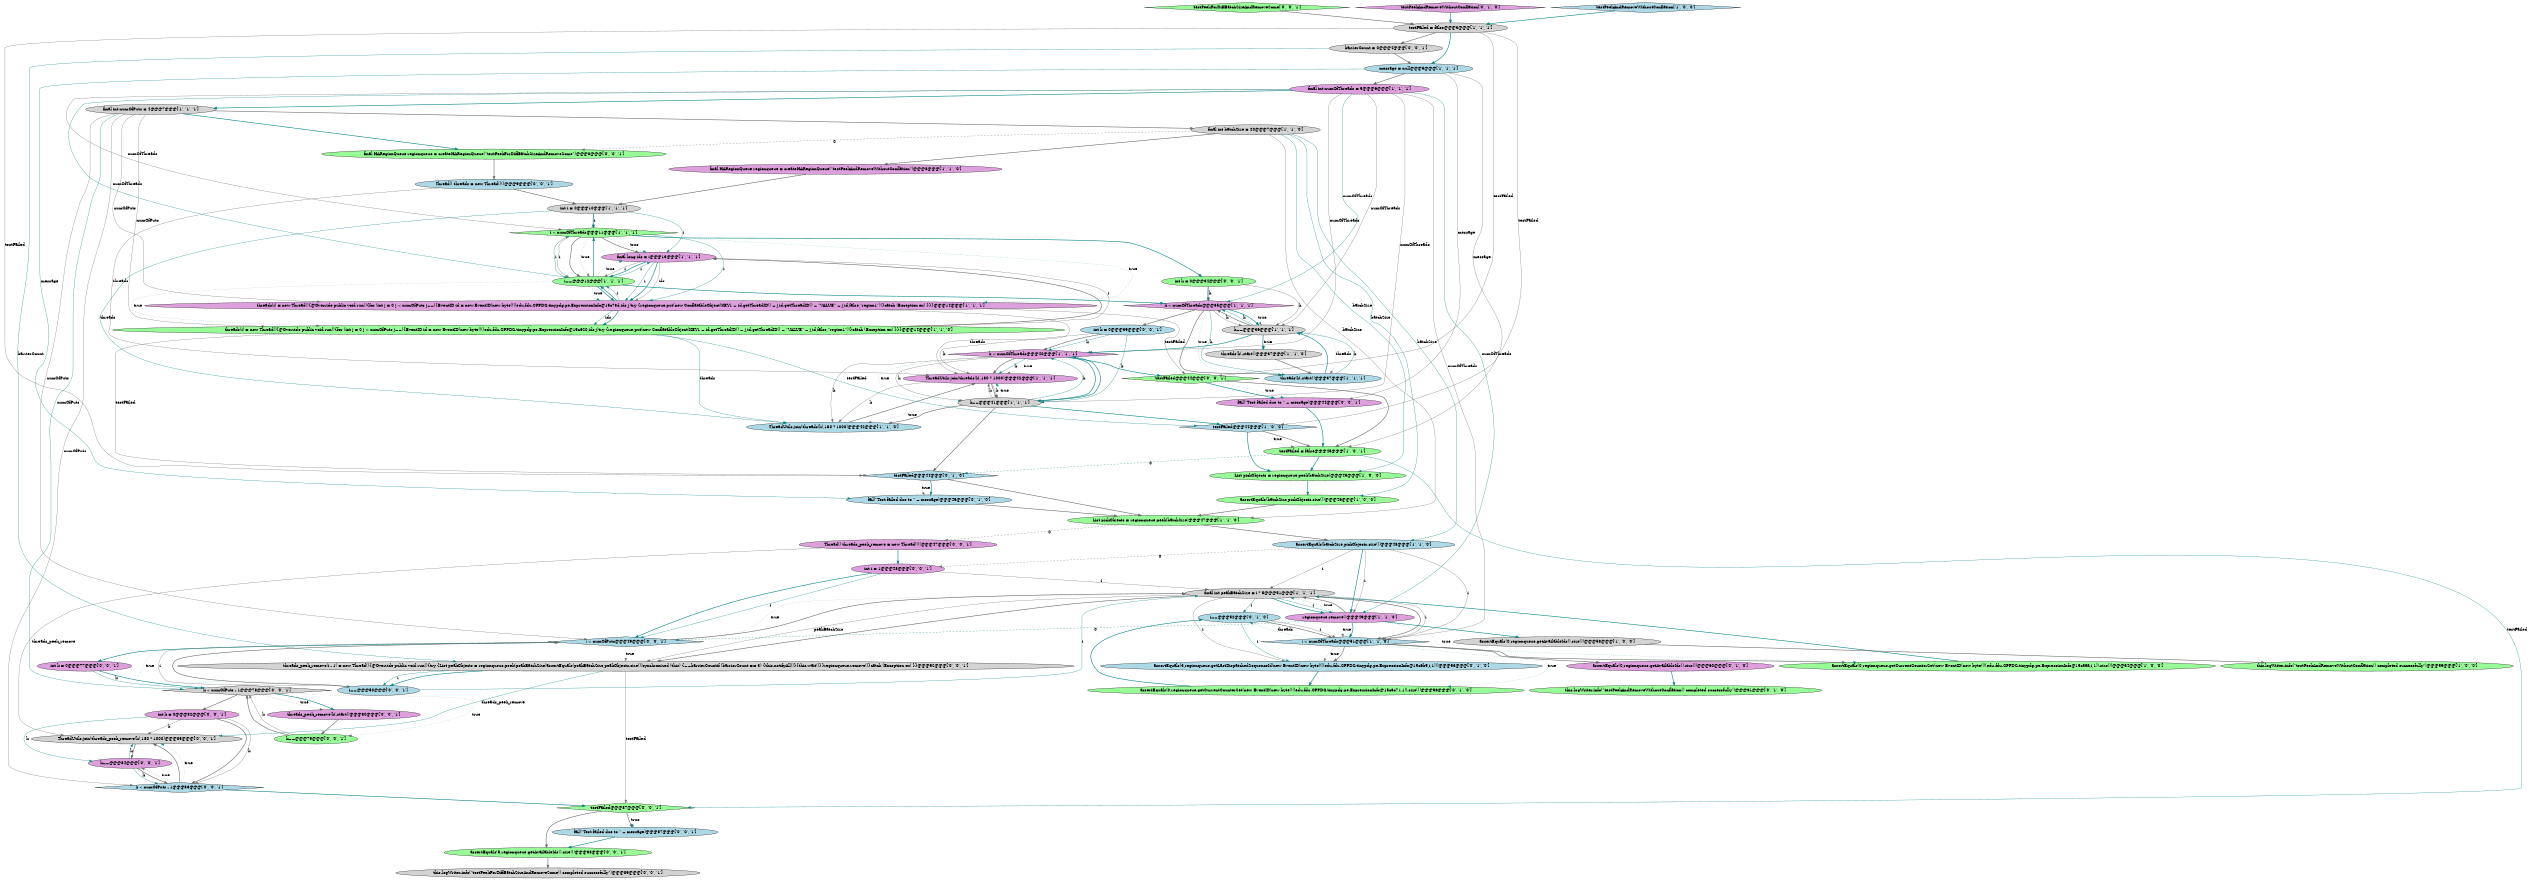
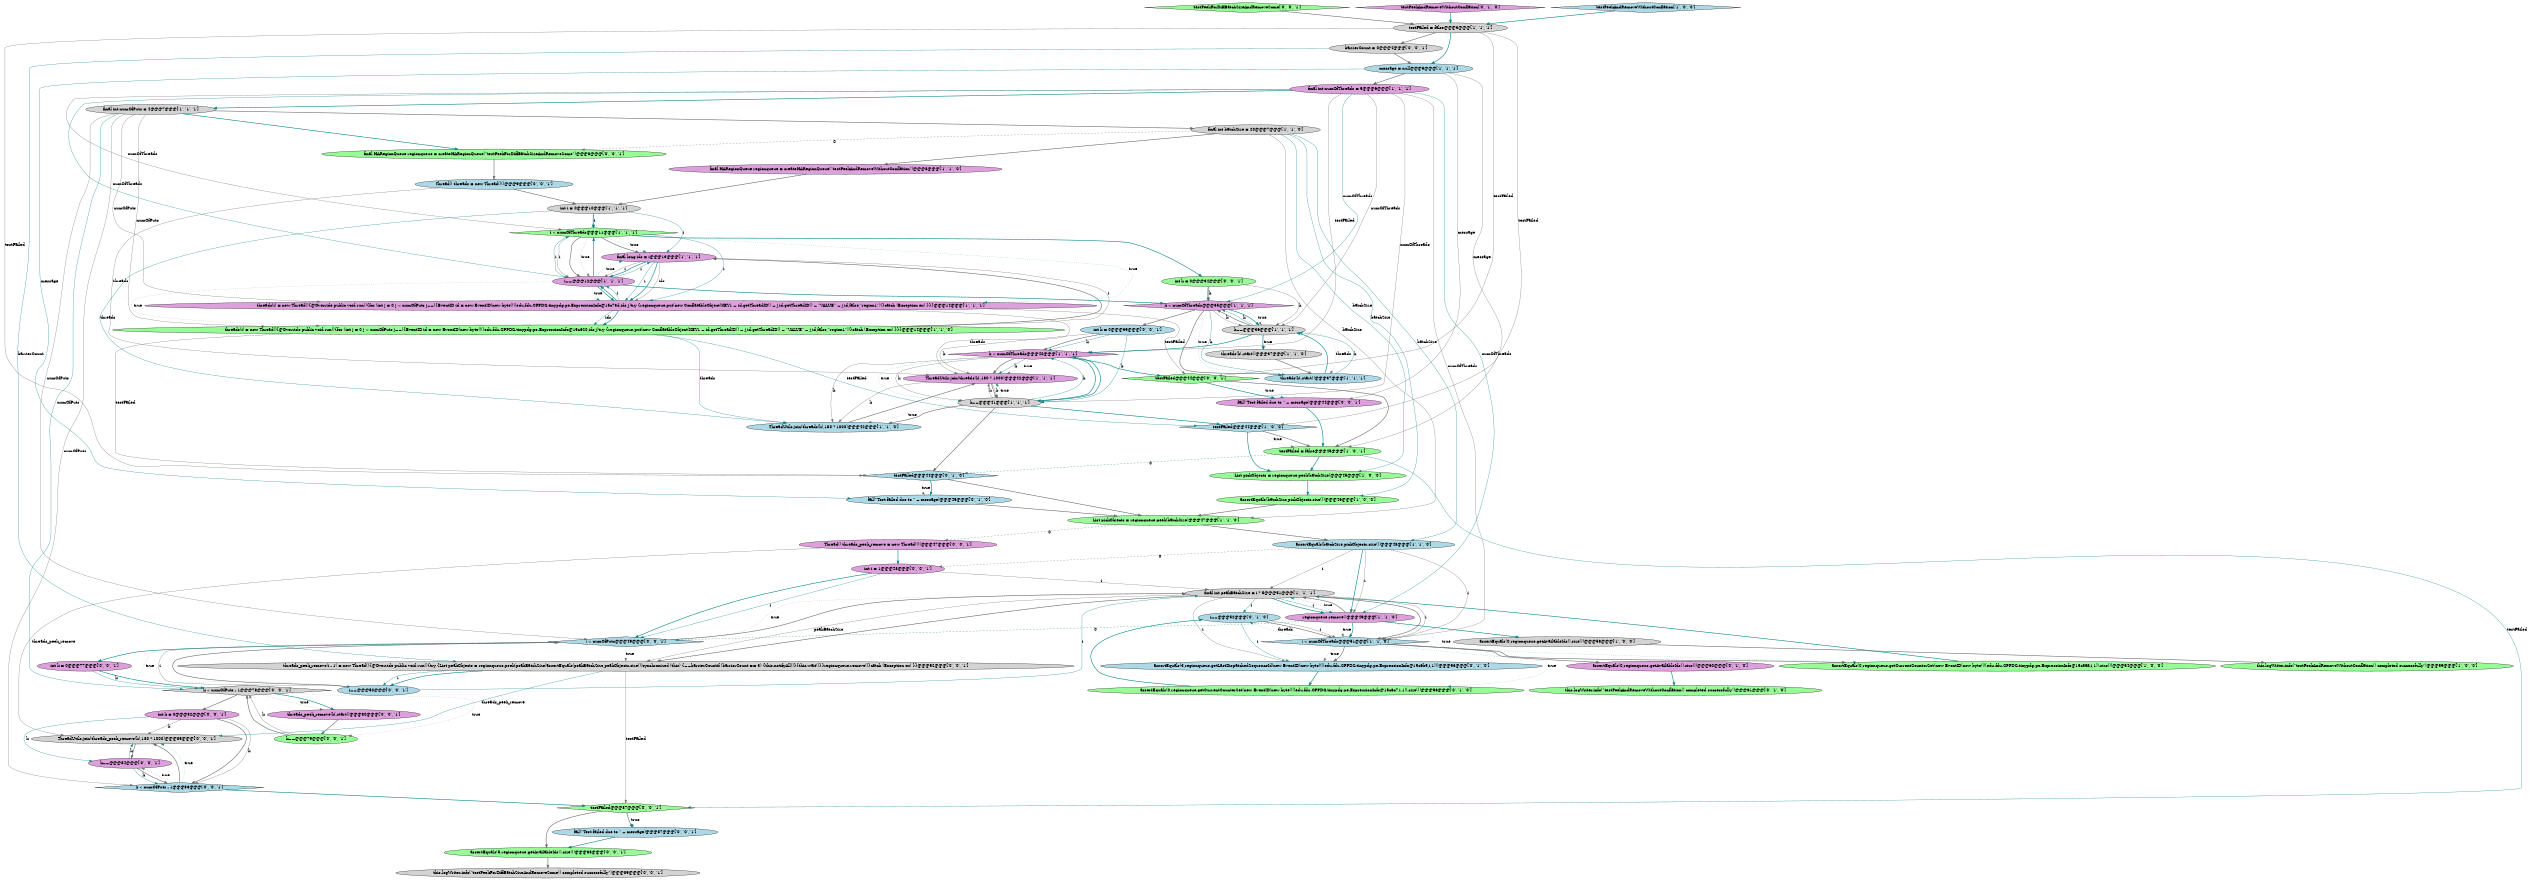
(1345, 221) -> (1345, 221)
(594, 281) -> (594, 281)
